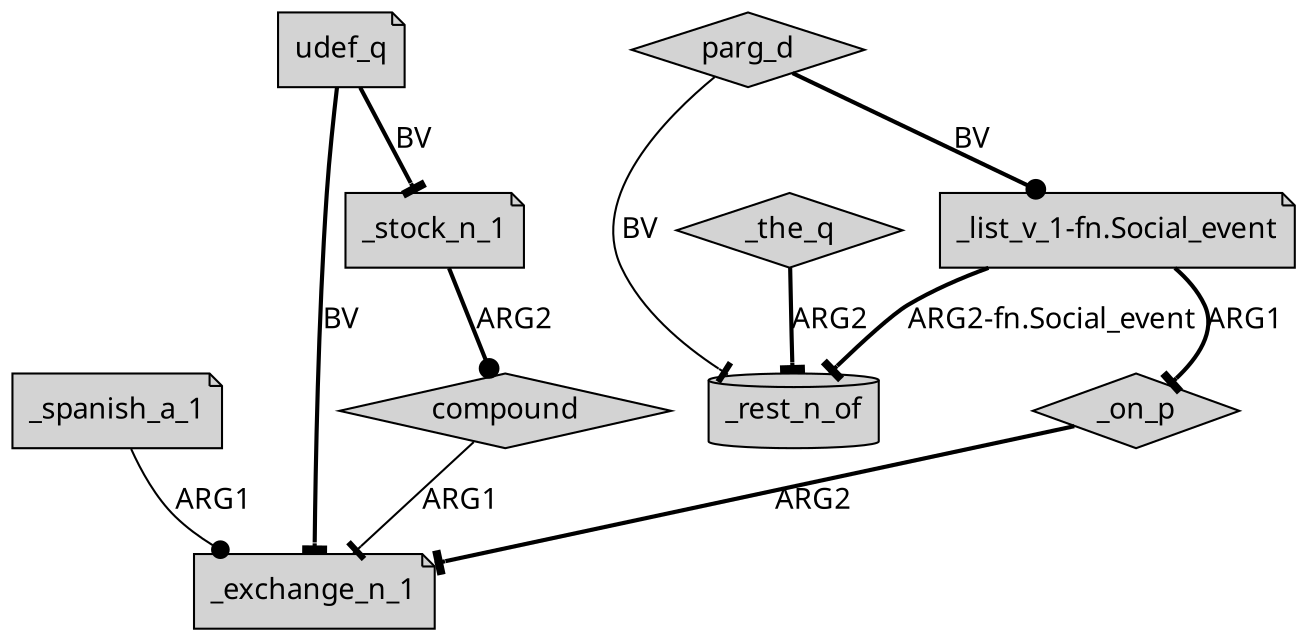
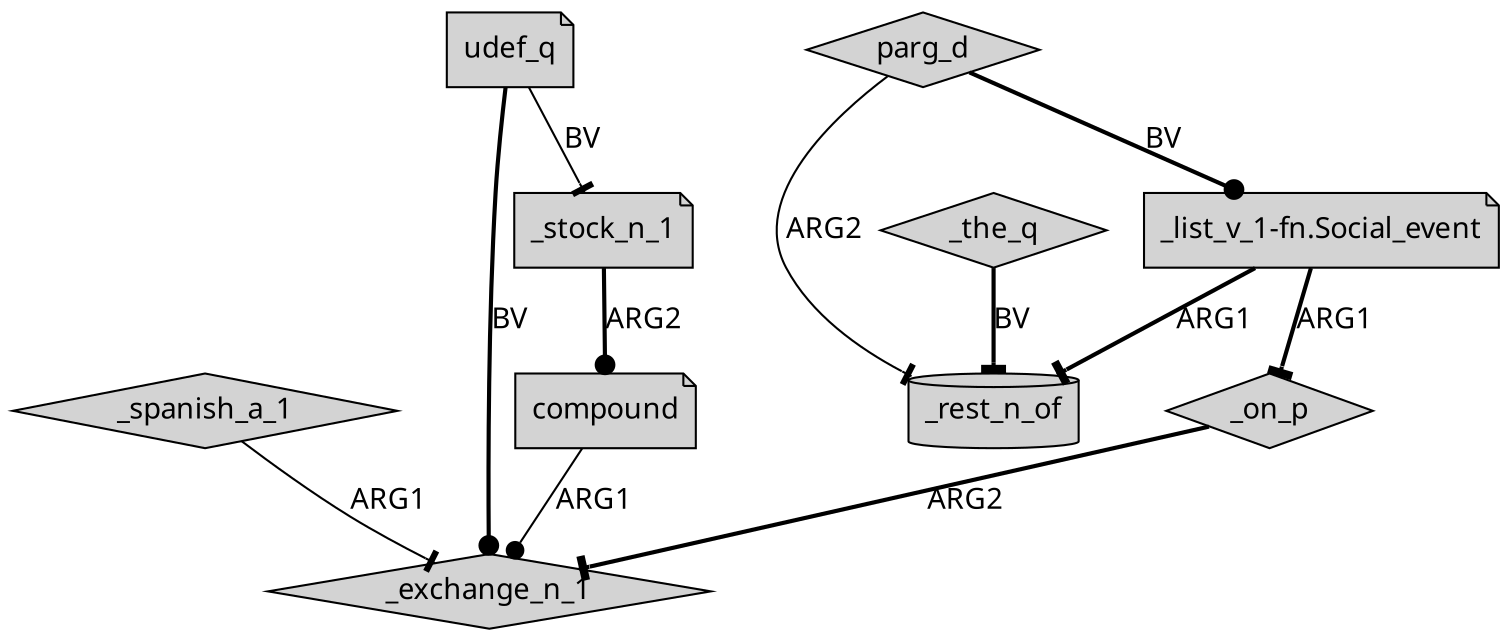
(385, 135) -> (554, 135)
(640, 230) -> (824, 230)
(320, 315) -> (491, 312)
(830, 321) -> (1012, 321)
(1052, 321) -> (1215, 321)
(117, 411) -> (205, 411)
(505, 411) -> (606, 411)
(417, 494) -> (551, 496)
(164, 504) -> (331, 504)
(314, 591) -> (489, 591)
